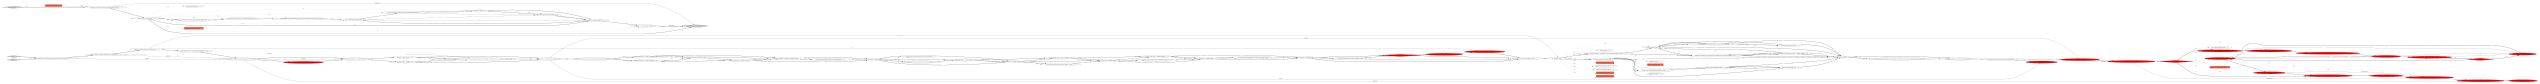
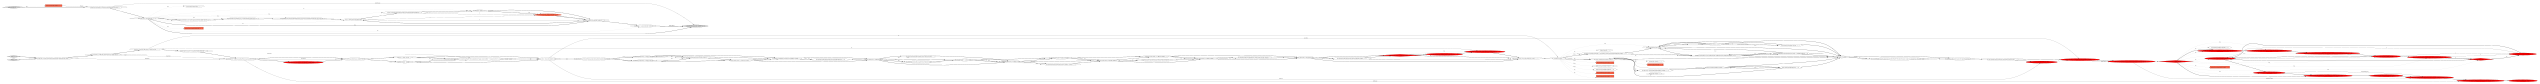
(548, 15) -> (548, 15)
